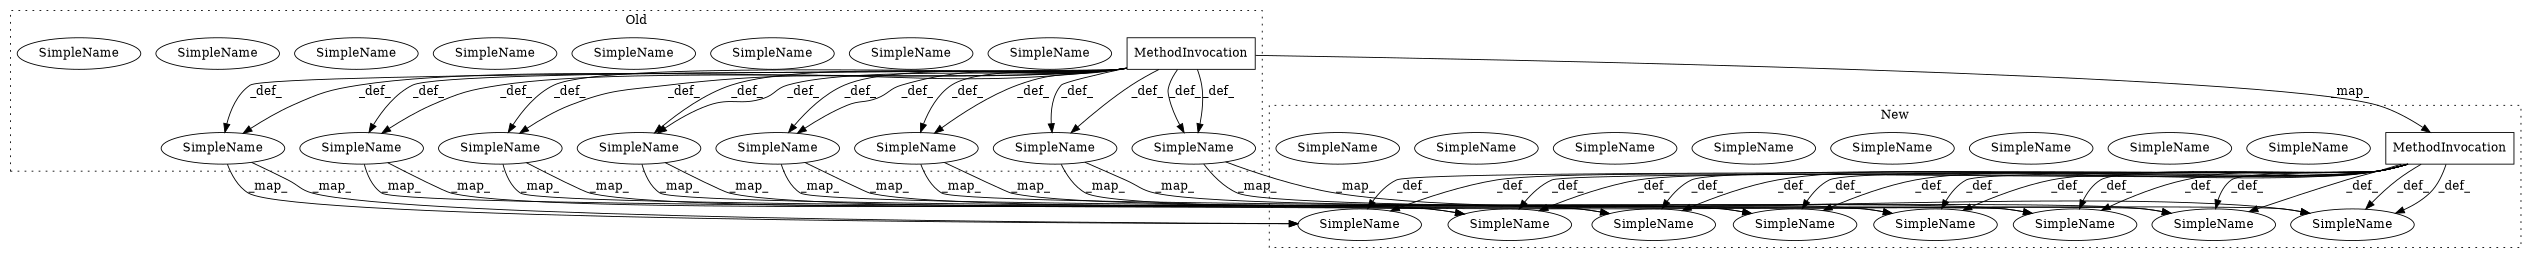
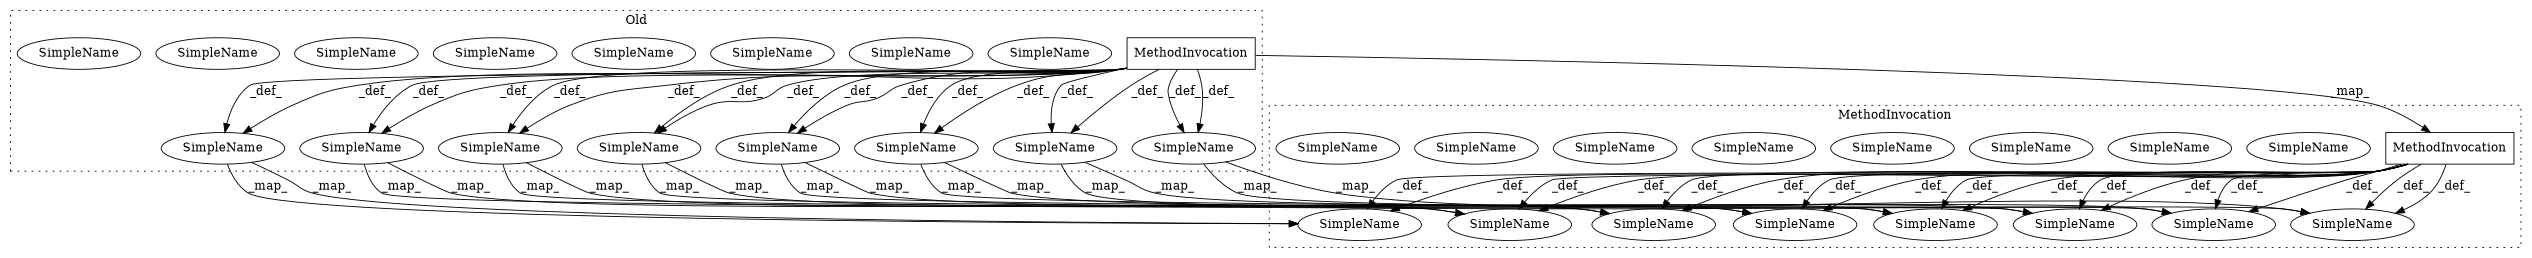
(1895, 115) -> (1895, 115)
